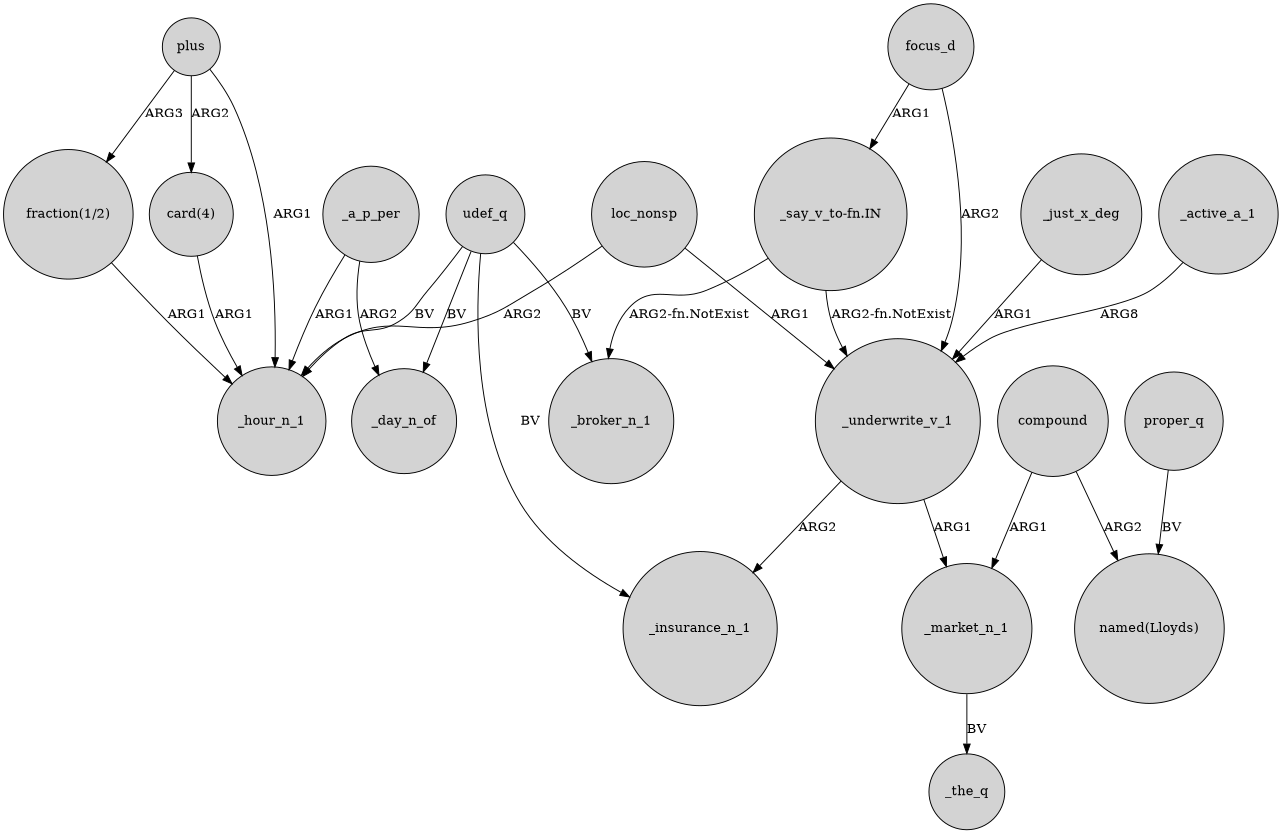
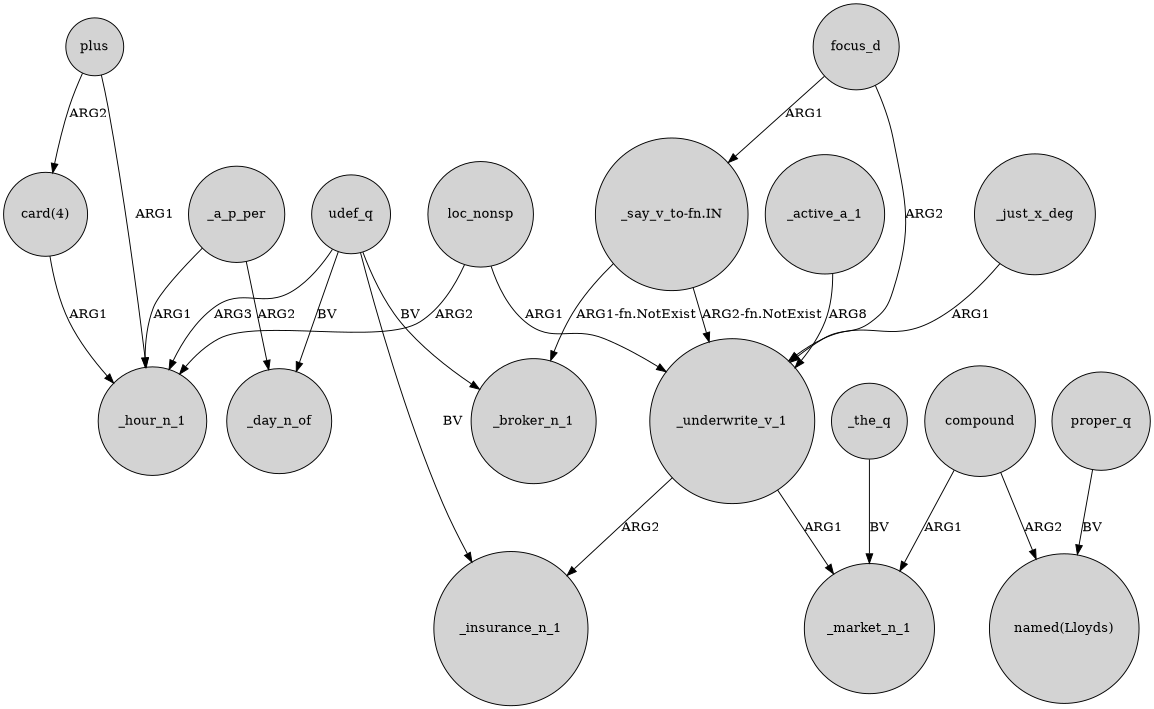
(68, 214) -> none
(424, 315) -> (233, 315)
(689, 315) -> (636, 315)
(967, 719) -> (869, 506)
